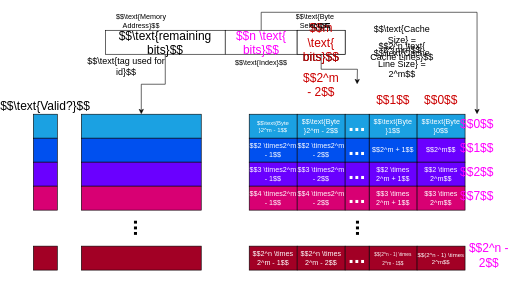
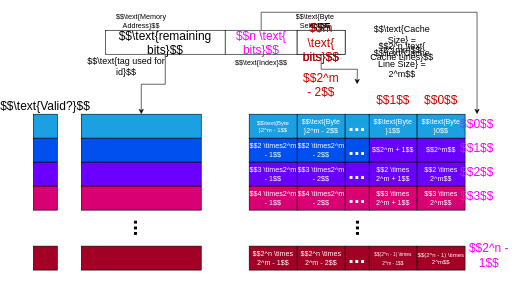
(393, 150) -> (393, 150)
(477, 195) -> (477, 195)
(489, 255) -> (489, 255)
